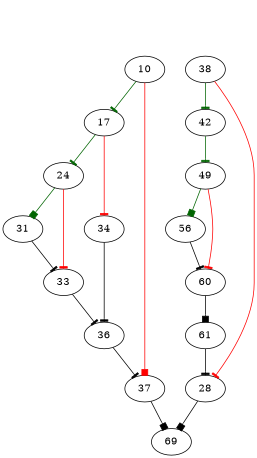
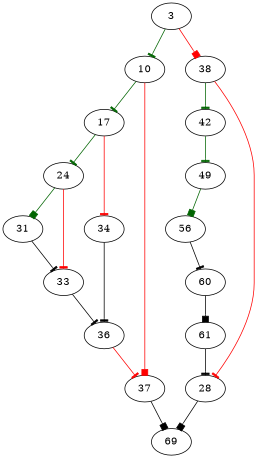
none -> (171, 16)
(213, 227) -> none
(123, 361) -> (123, 361)
